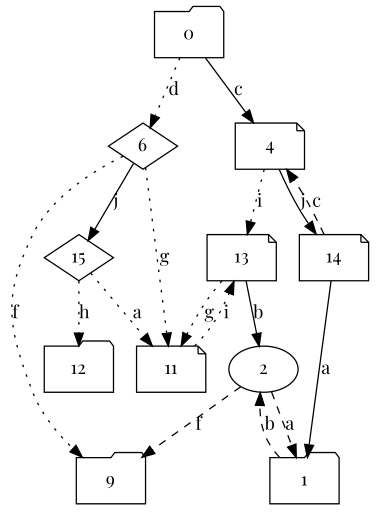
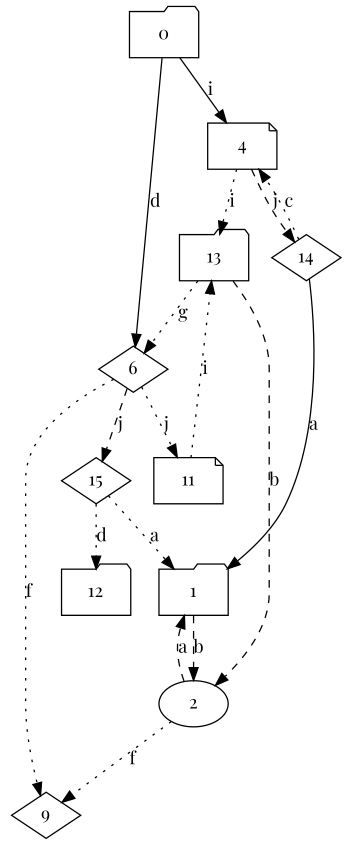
(168, 87) -> (149, 196)
(238, 90) -> (210, 90)
(114, 196) -> (117, 419)
(293, 197) -> (267, 201)
(310, 207) -> (284, 209)
(165, 258) -> (167, 425)
(242, 258) -> (214, 258)
(334, 258) -> (306, 258)
(117, 305) -> (137, 528)
(203, 307) -> (175, 312)
(251, 307) -> (269, 481)
(85, 313) -> (102, 536)
(196, 418) -> (122, 758)
(111, 481) -> (46, 815)
